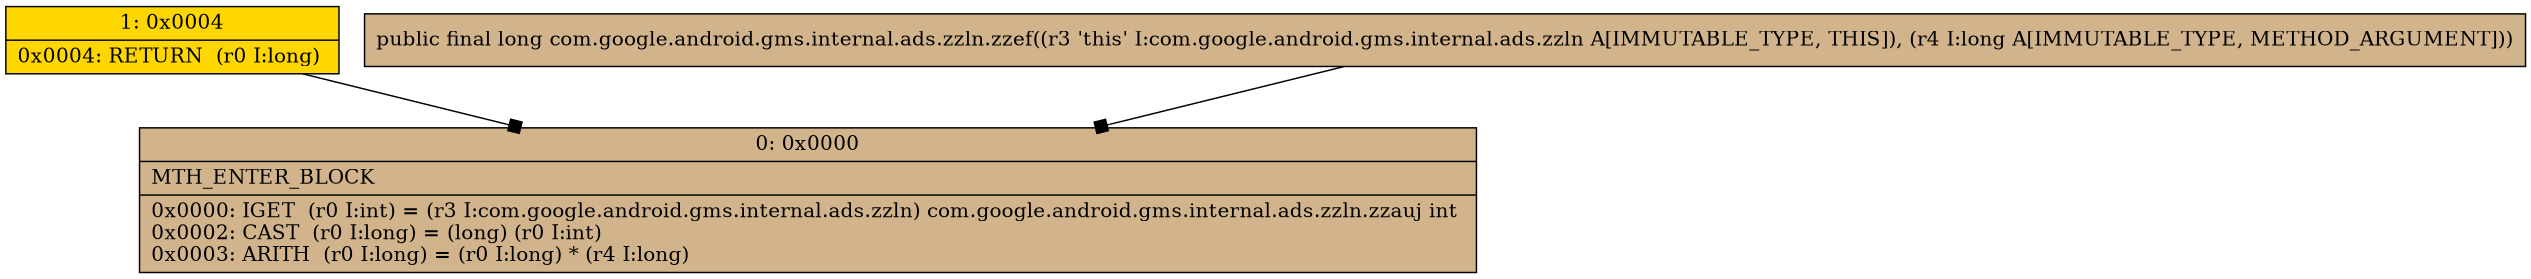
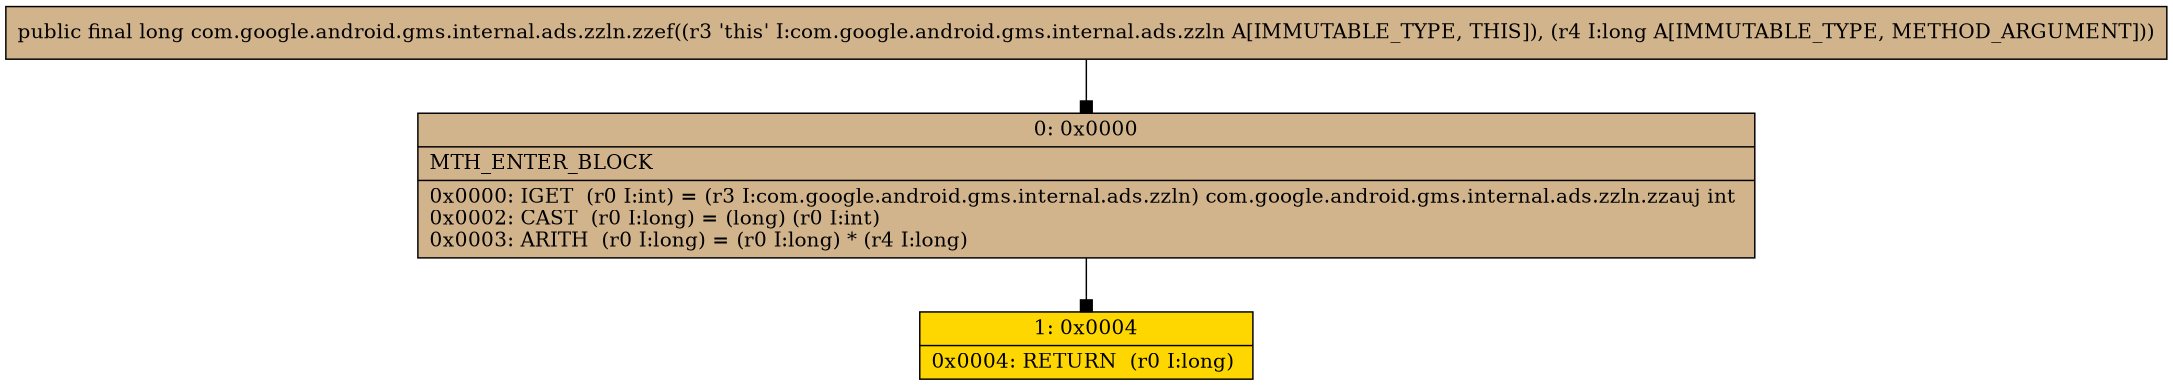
(404, 99) -> (1086, 278)
